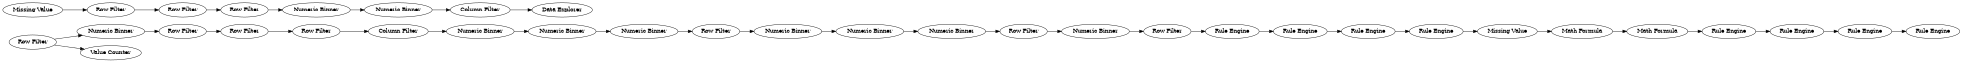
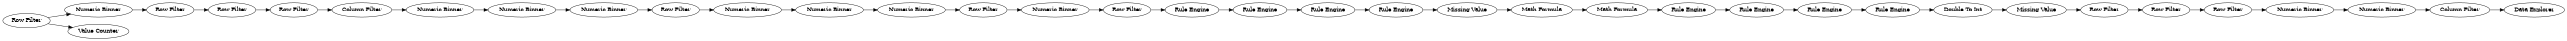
none -> (1963, 10)
